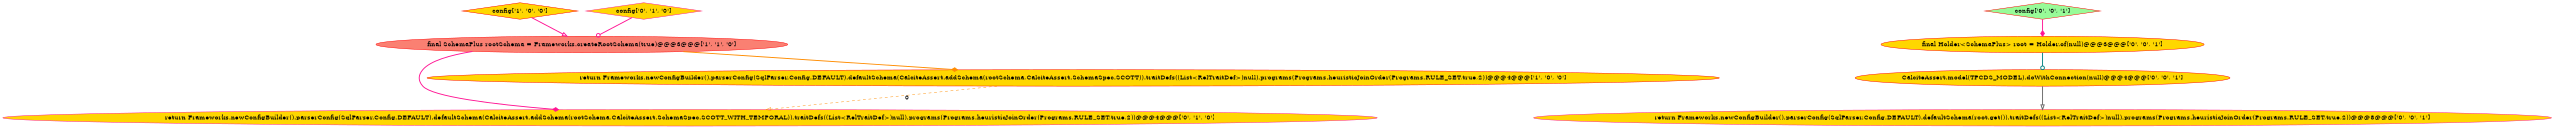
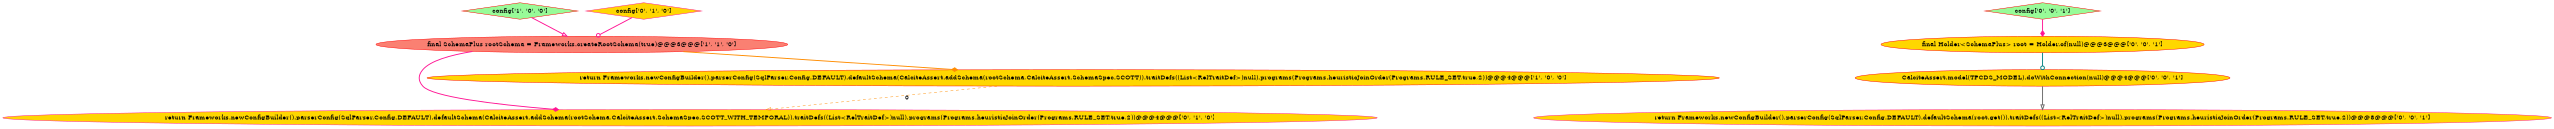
(520, 11) -> (520, 11)
